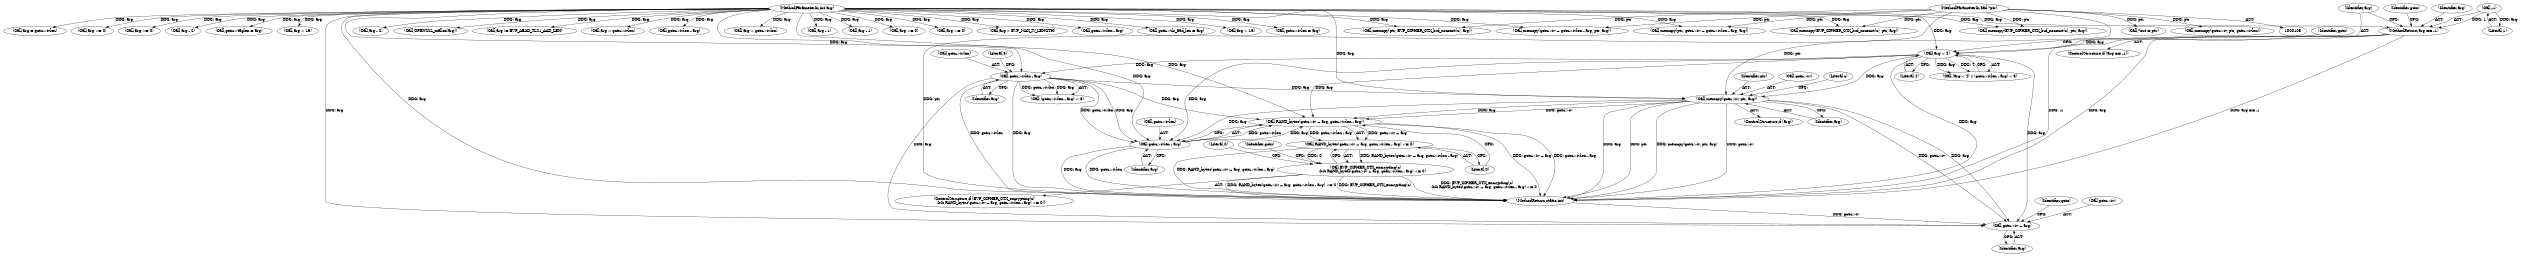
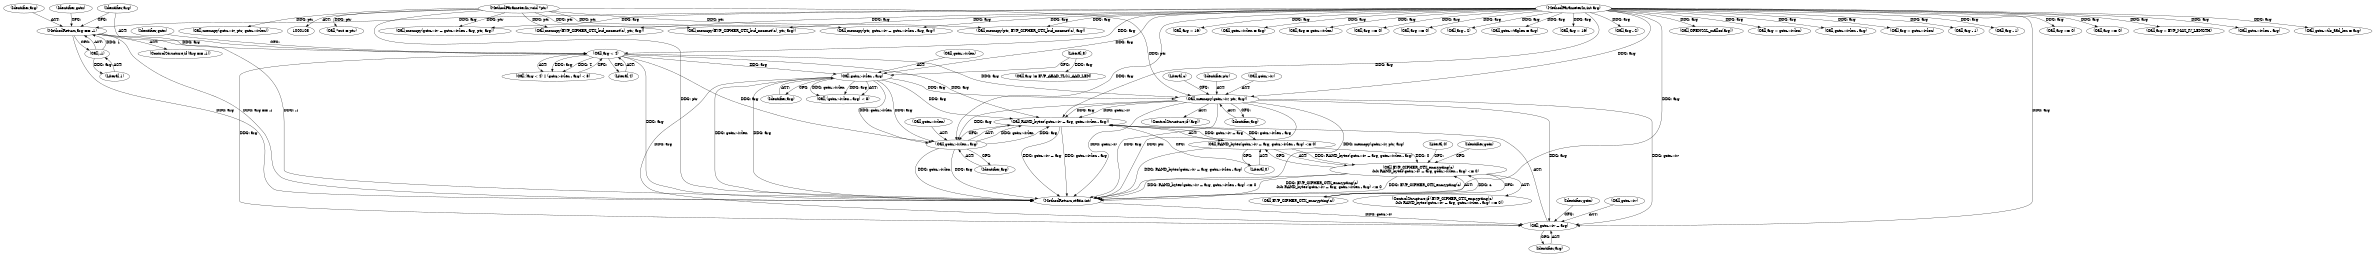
(1969, 8) -> (519, 8)
(662, 15) -> (1073, 65)
none -> (80, 43)
none -> (1355, 131)
none -> (1299, 201)
